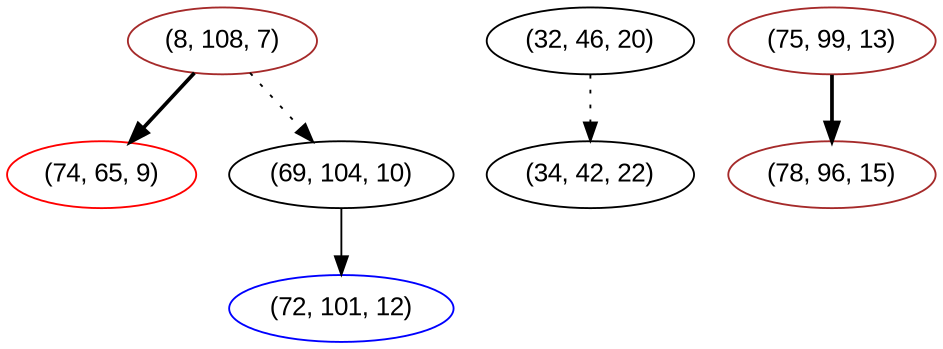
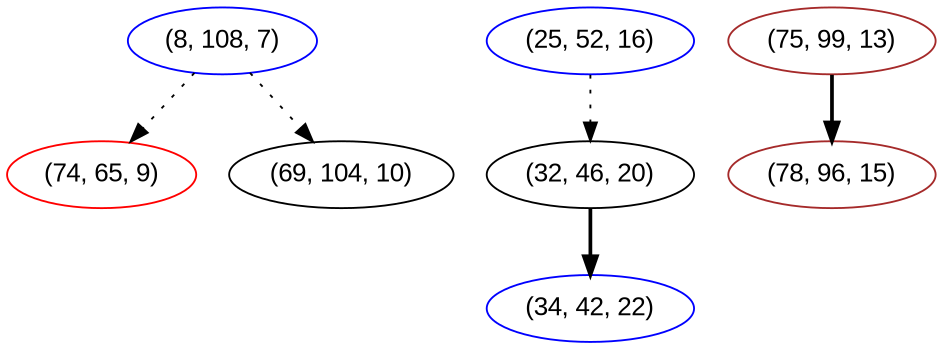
(222, 41) -> (222, 41)
none -> (590, 41)
(590, 99) -> (590, 232)
(169, 100) -> (169, 100)
(590, 175) -> (590, 308)
(341, 308) -> none
